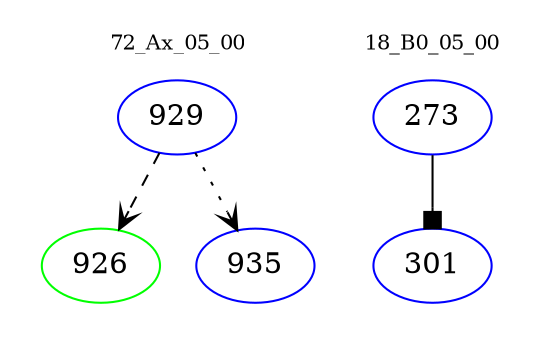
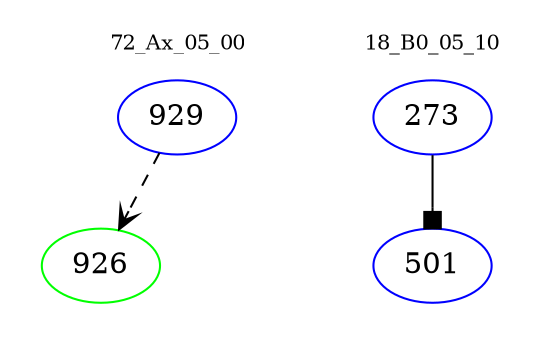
(433, 44) -> (433, 44)
(255, 266) -> none
(433, 266) -> (433, 266)
